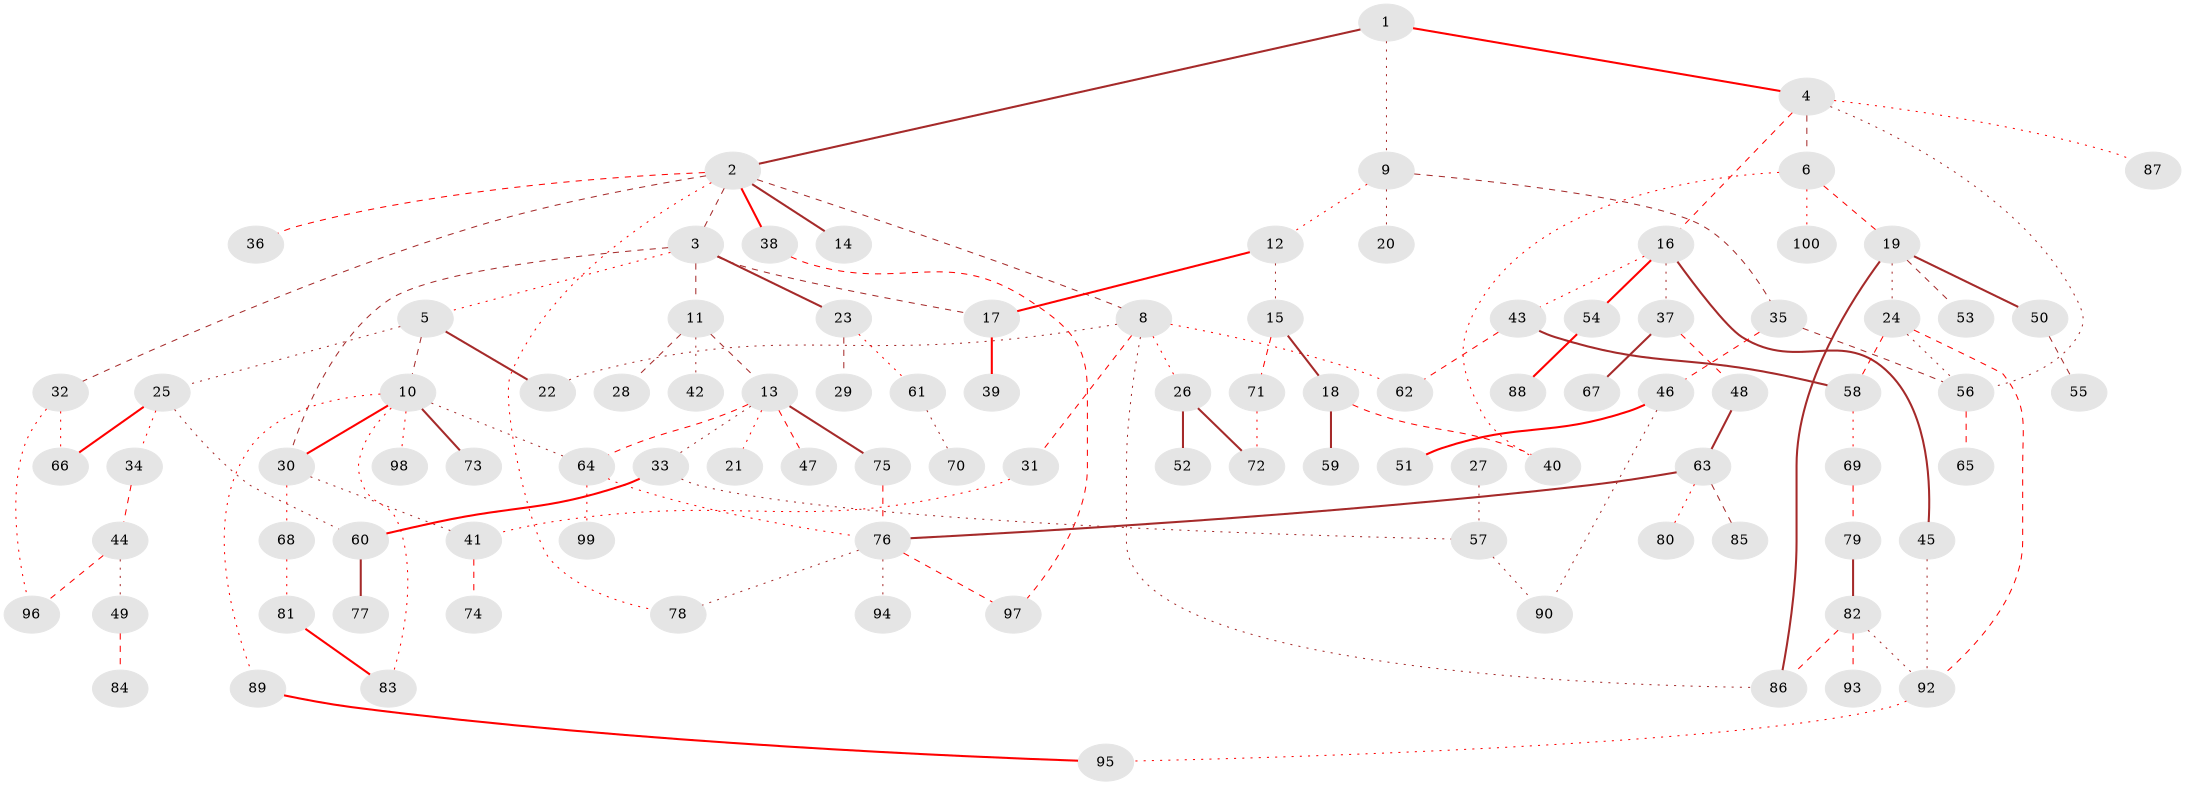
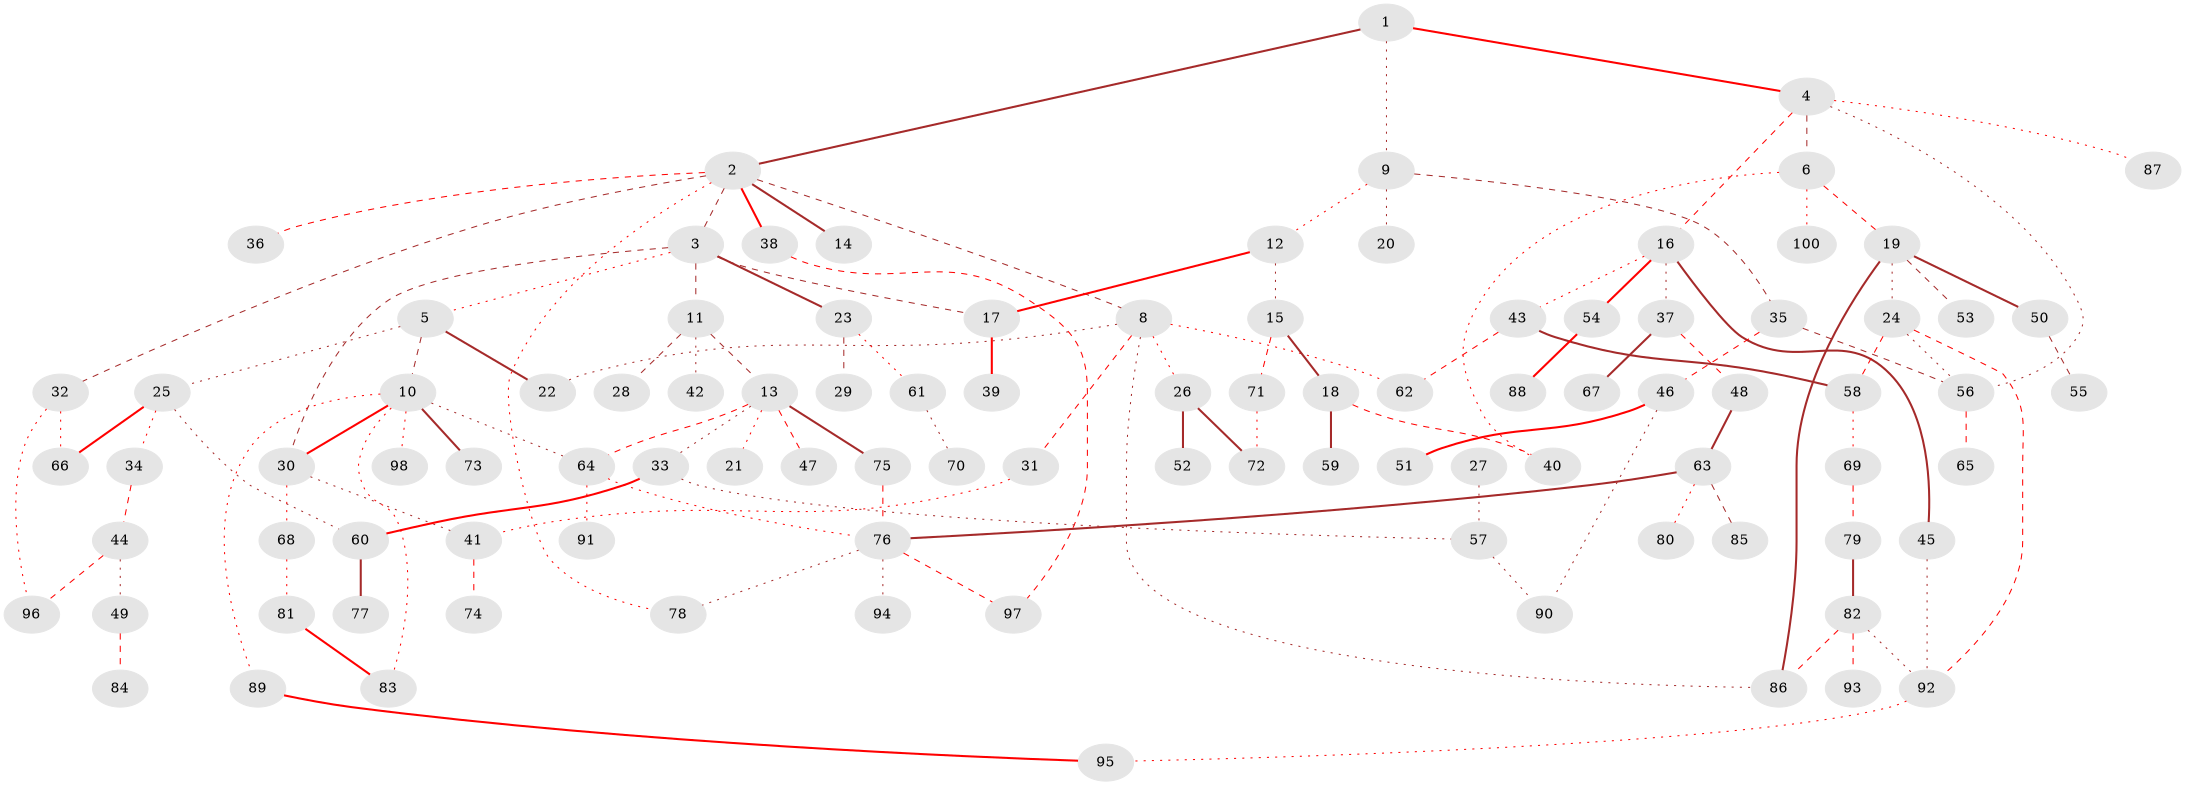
(587, 541) -> (587, 541)
